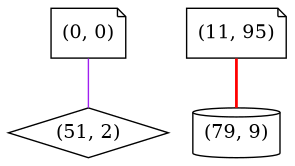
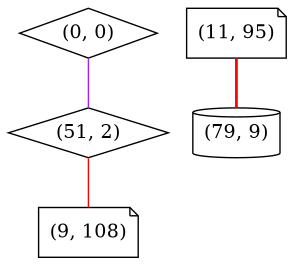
(88, 33) -> (88, 33)
none -> (88, 232)
